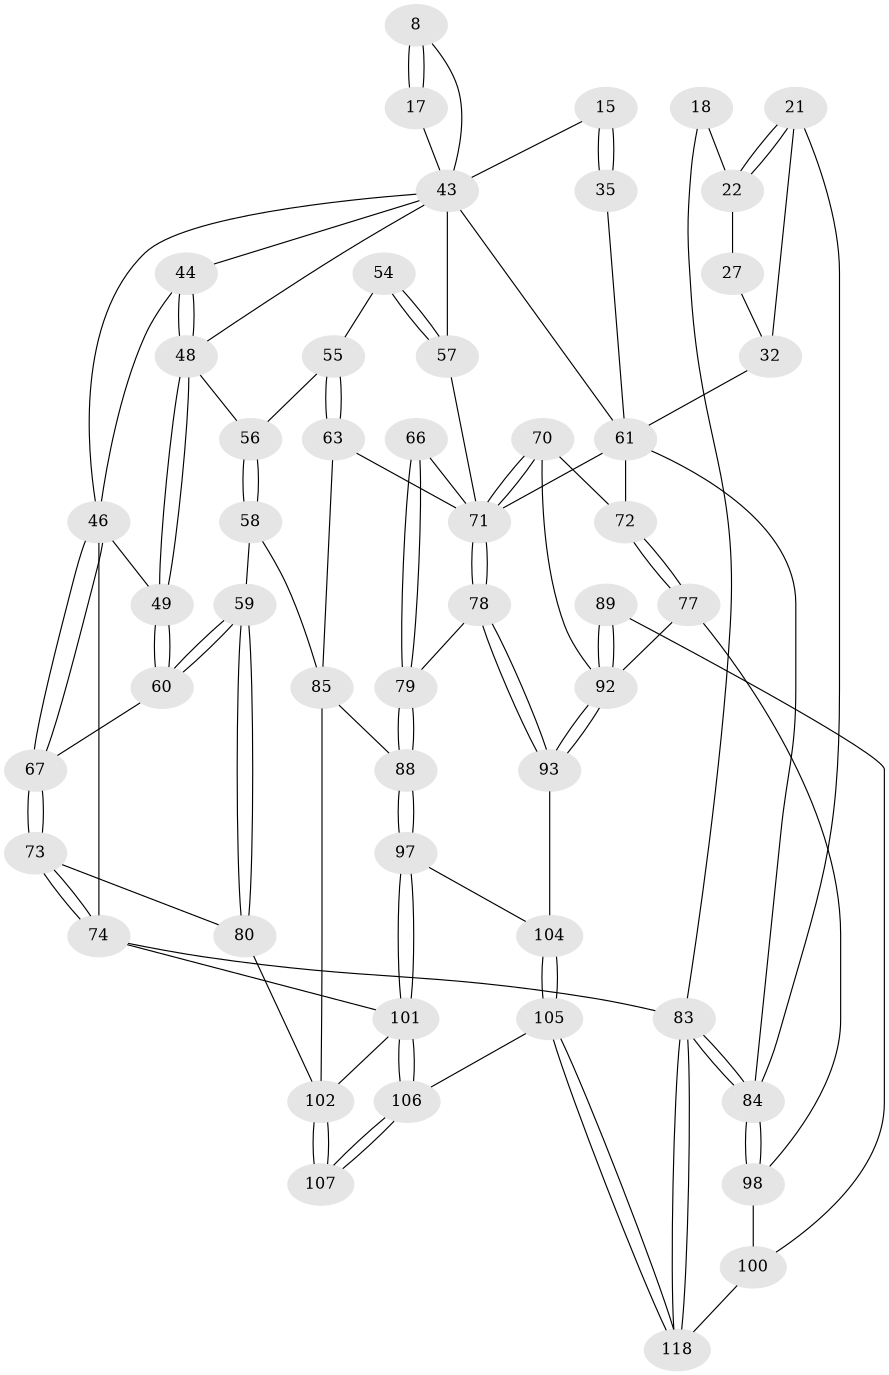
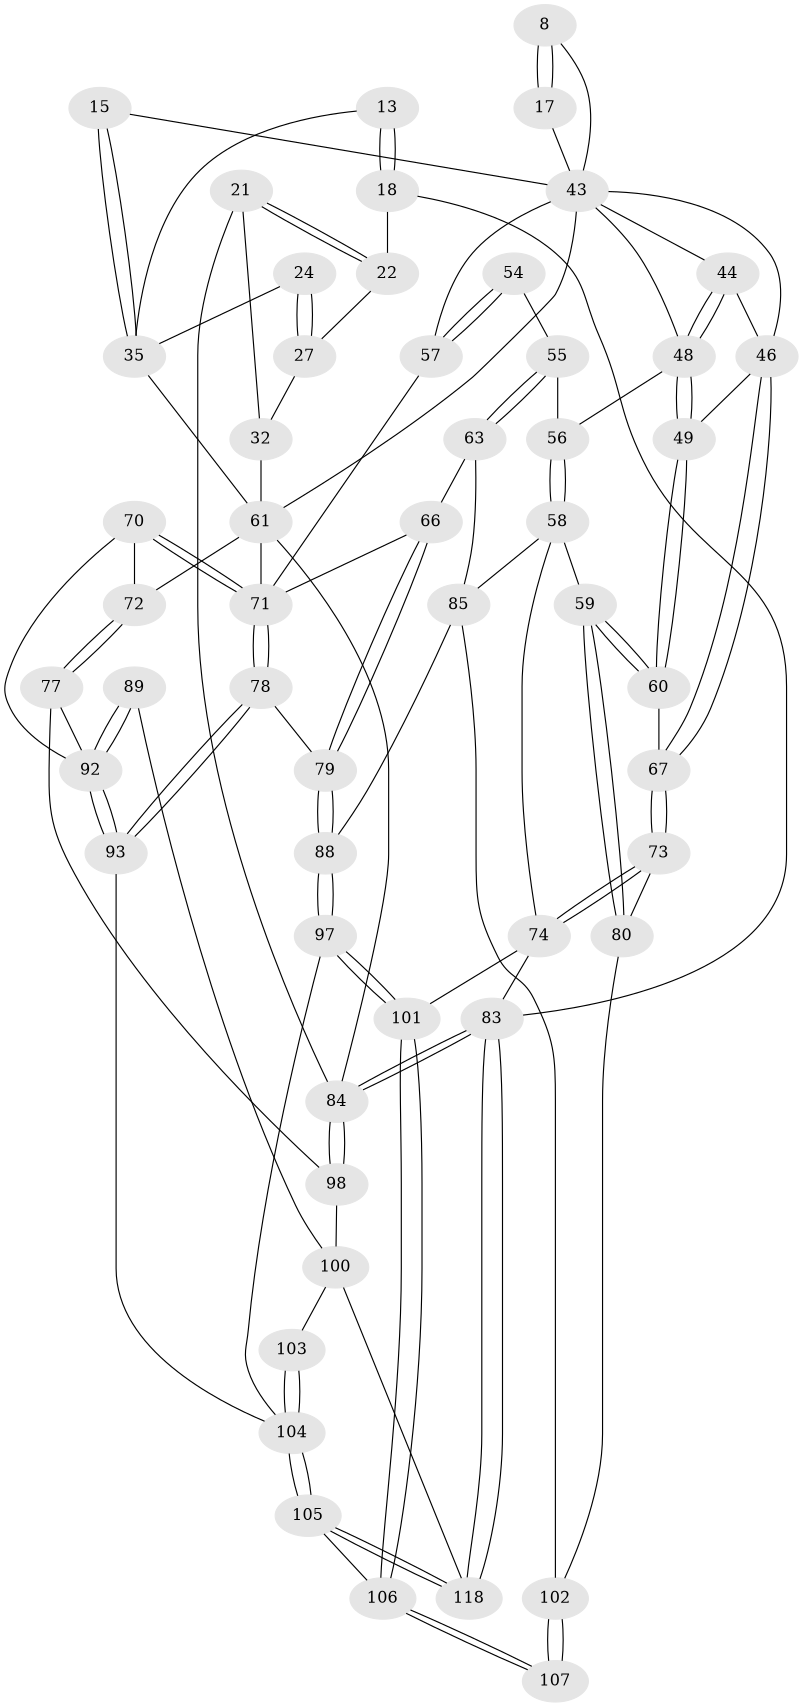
none -> (388, 108)
none -> (305, 274)
(401, 478) -> (453, 481)
(99, 720) -> (522, 728)
(363, 1060) -> none
none -> (292, 1350)
